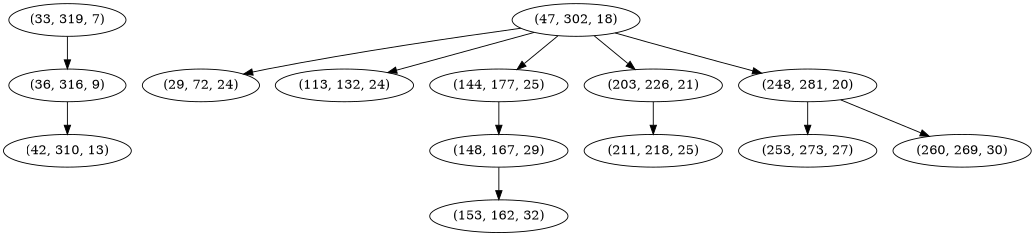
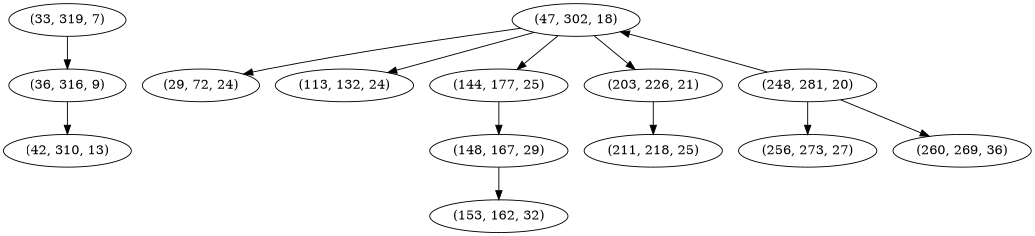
(684, 52) -> (698, 53)
(808, 151) -> (808, 151)
(962, 151) -> (962, 151)
